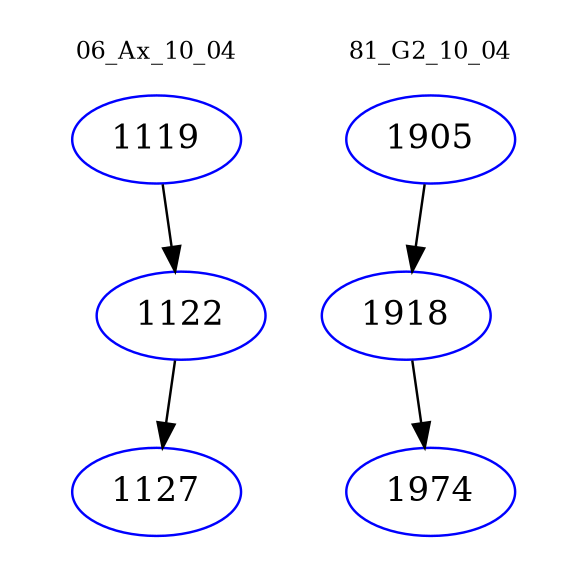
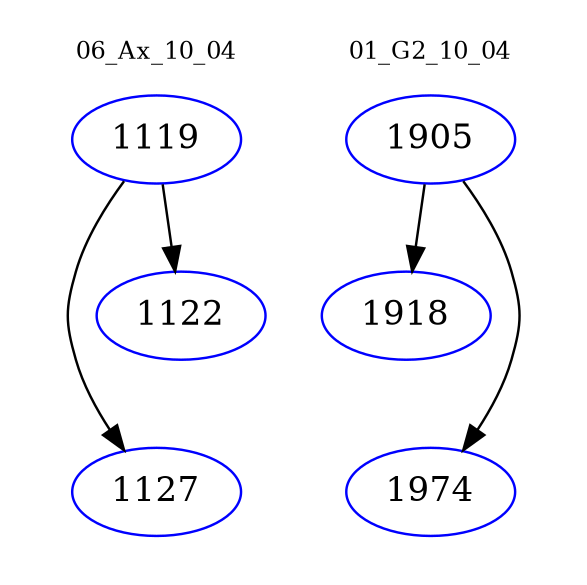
(431, 53) -> (431, 53)
(171, 392) -> (69, 303)
(417, 392) -> (519, 303)
